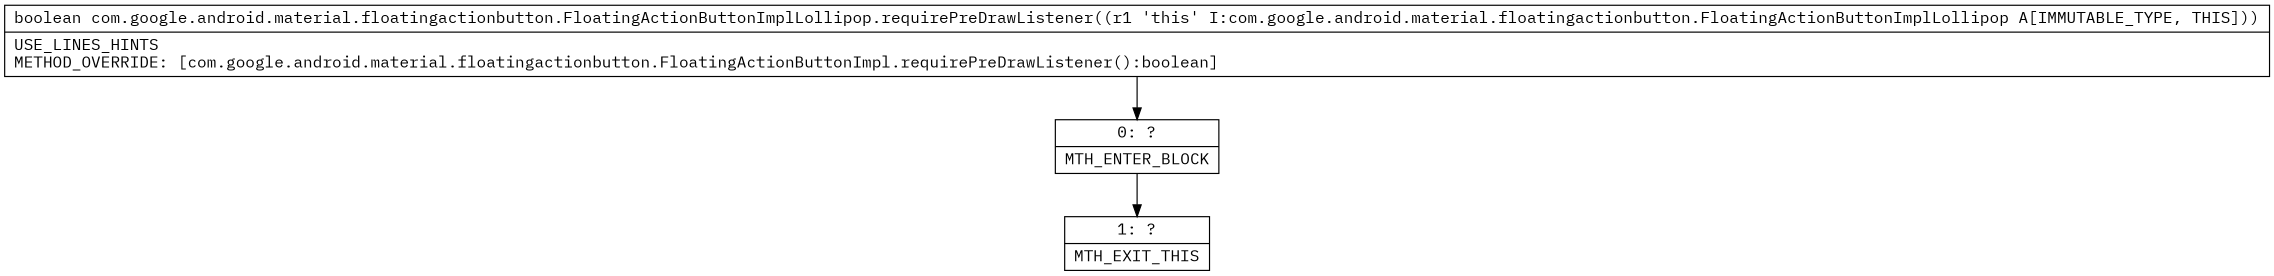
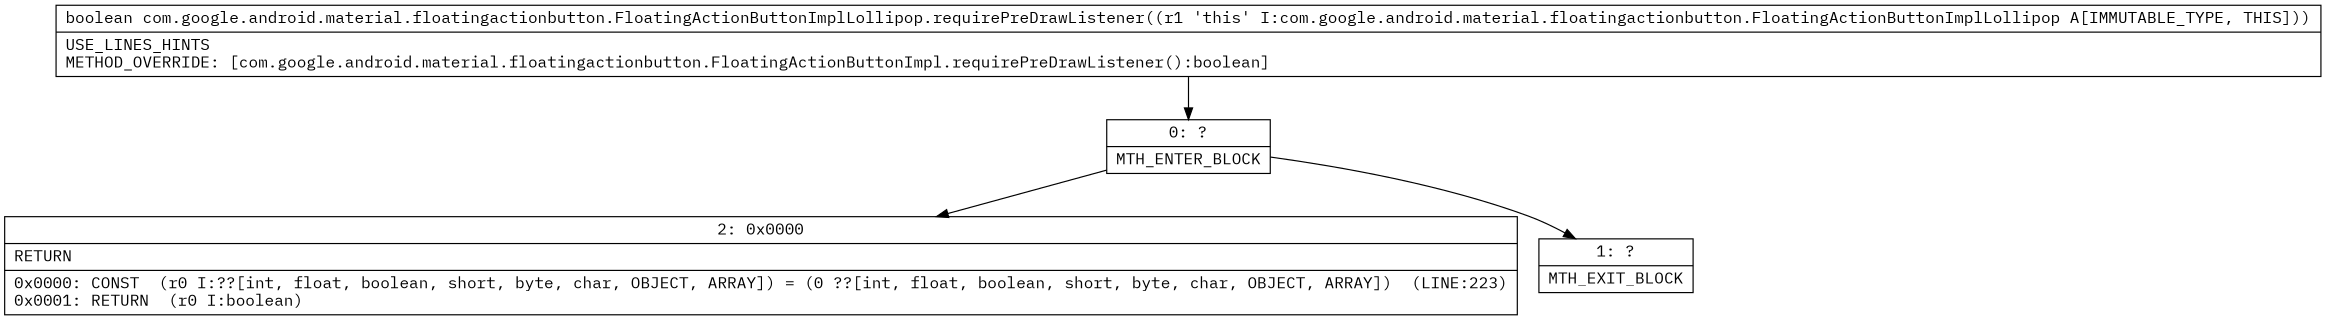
(1137, 256) -> (1616, 279)
none -> (761, 266)
